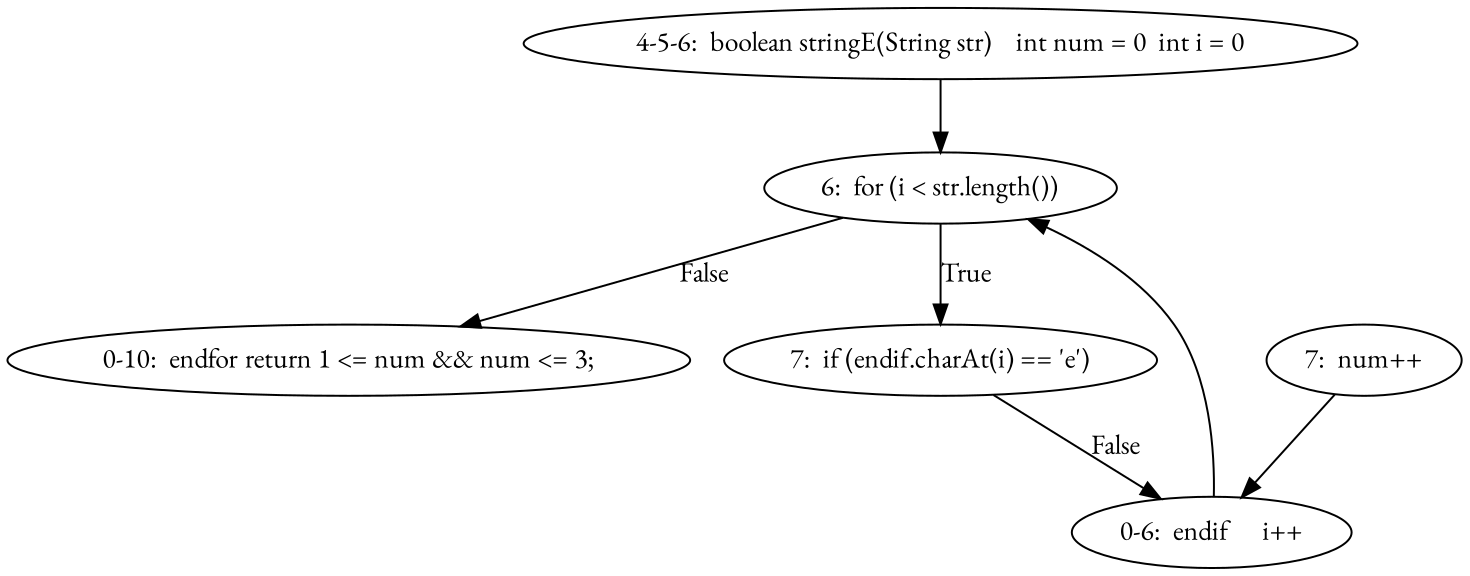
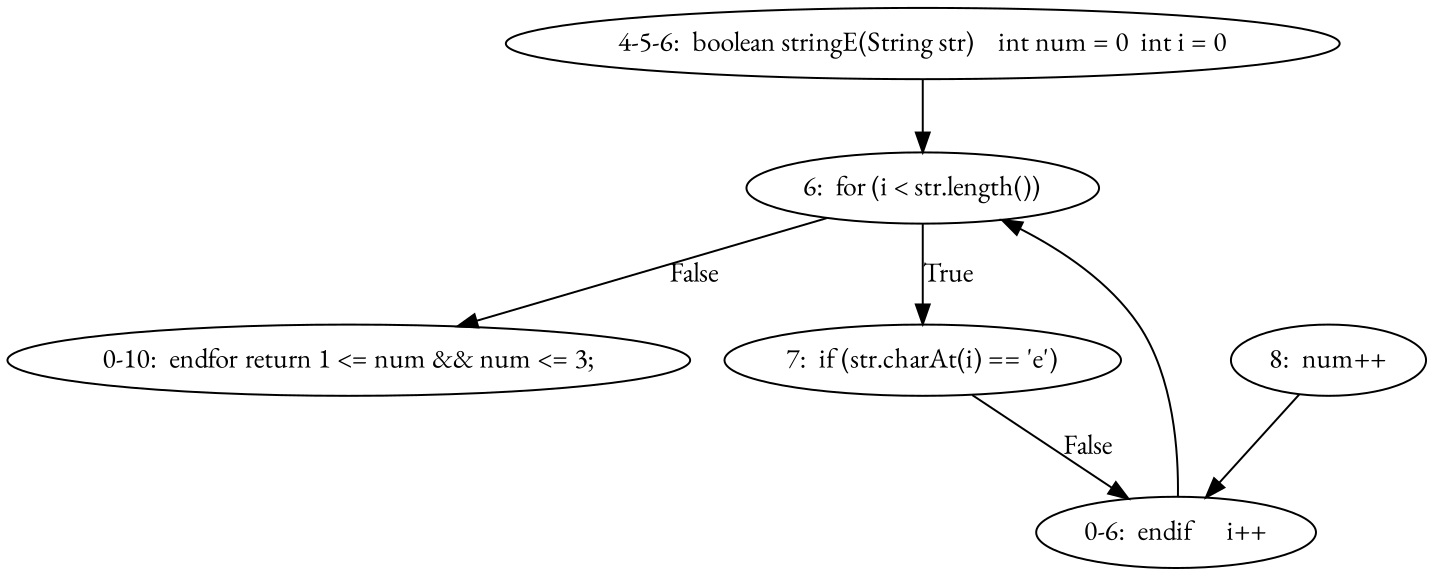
(941, 360) -> (923, 360)
(1364, 360) -> (1328, 360)
